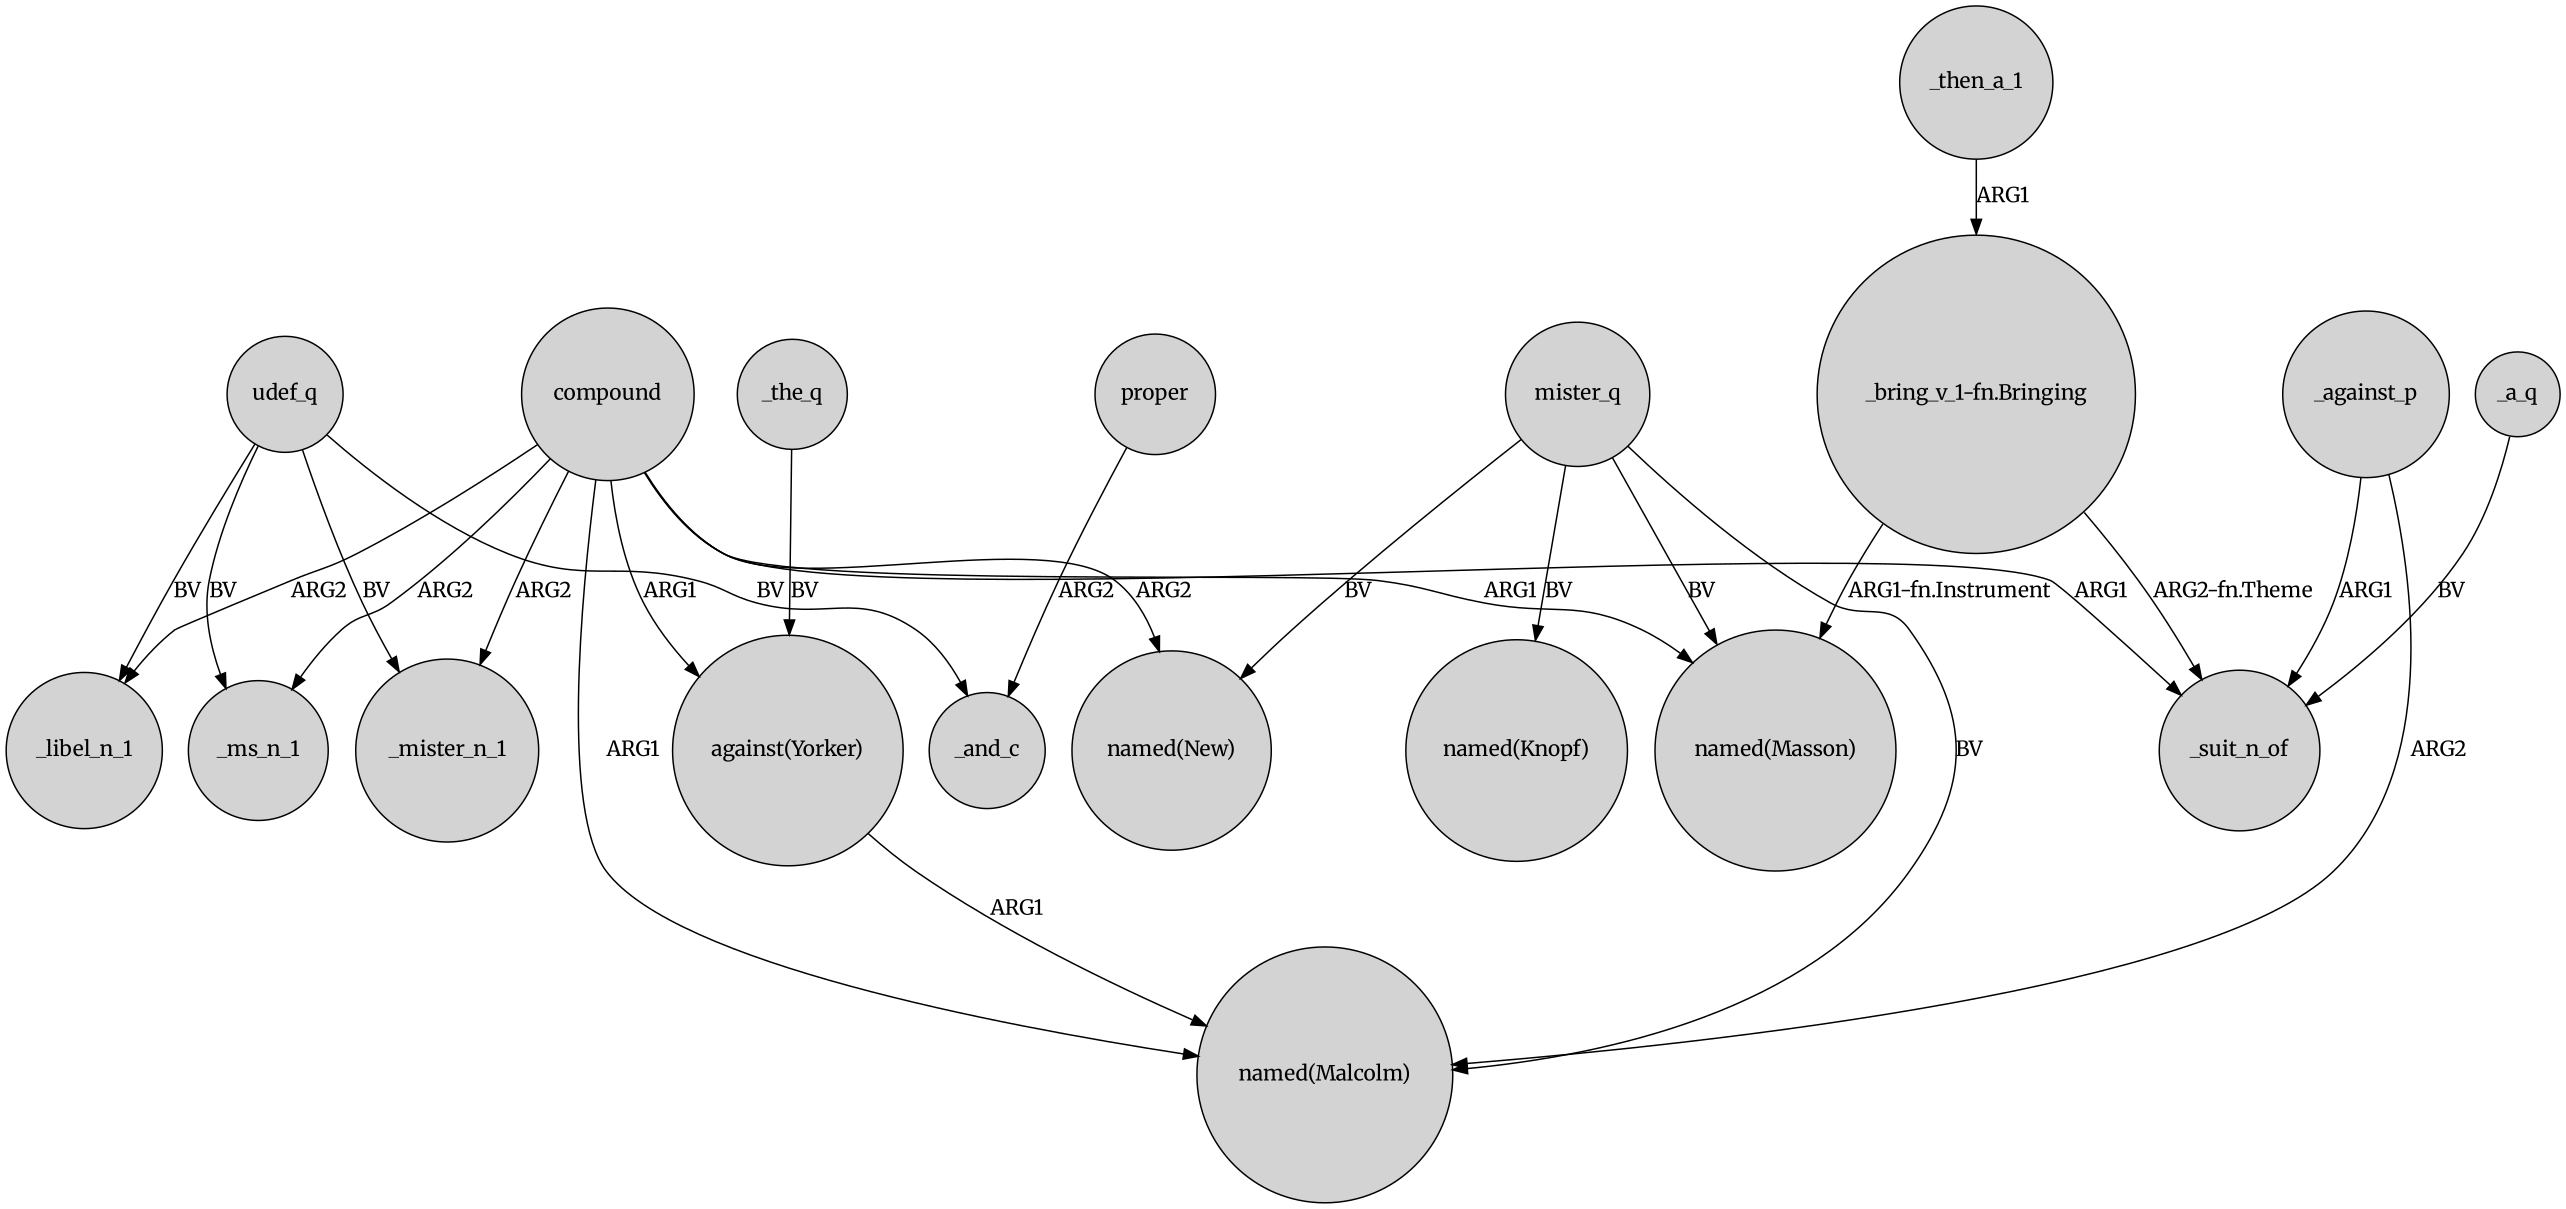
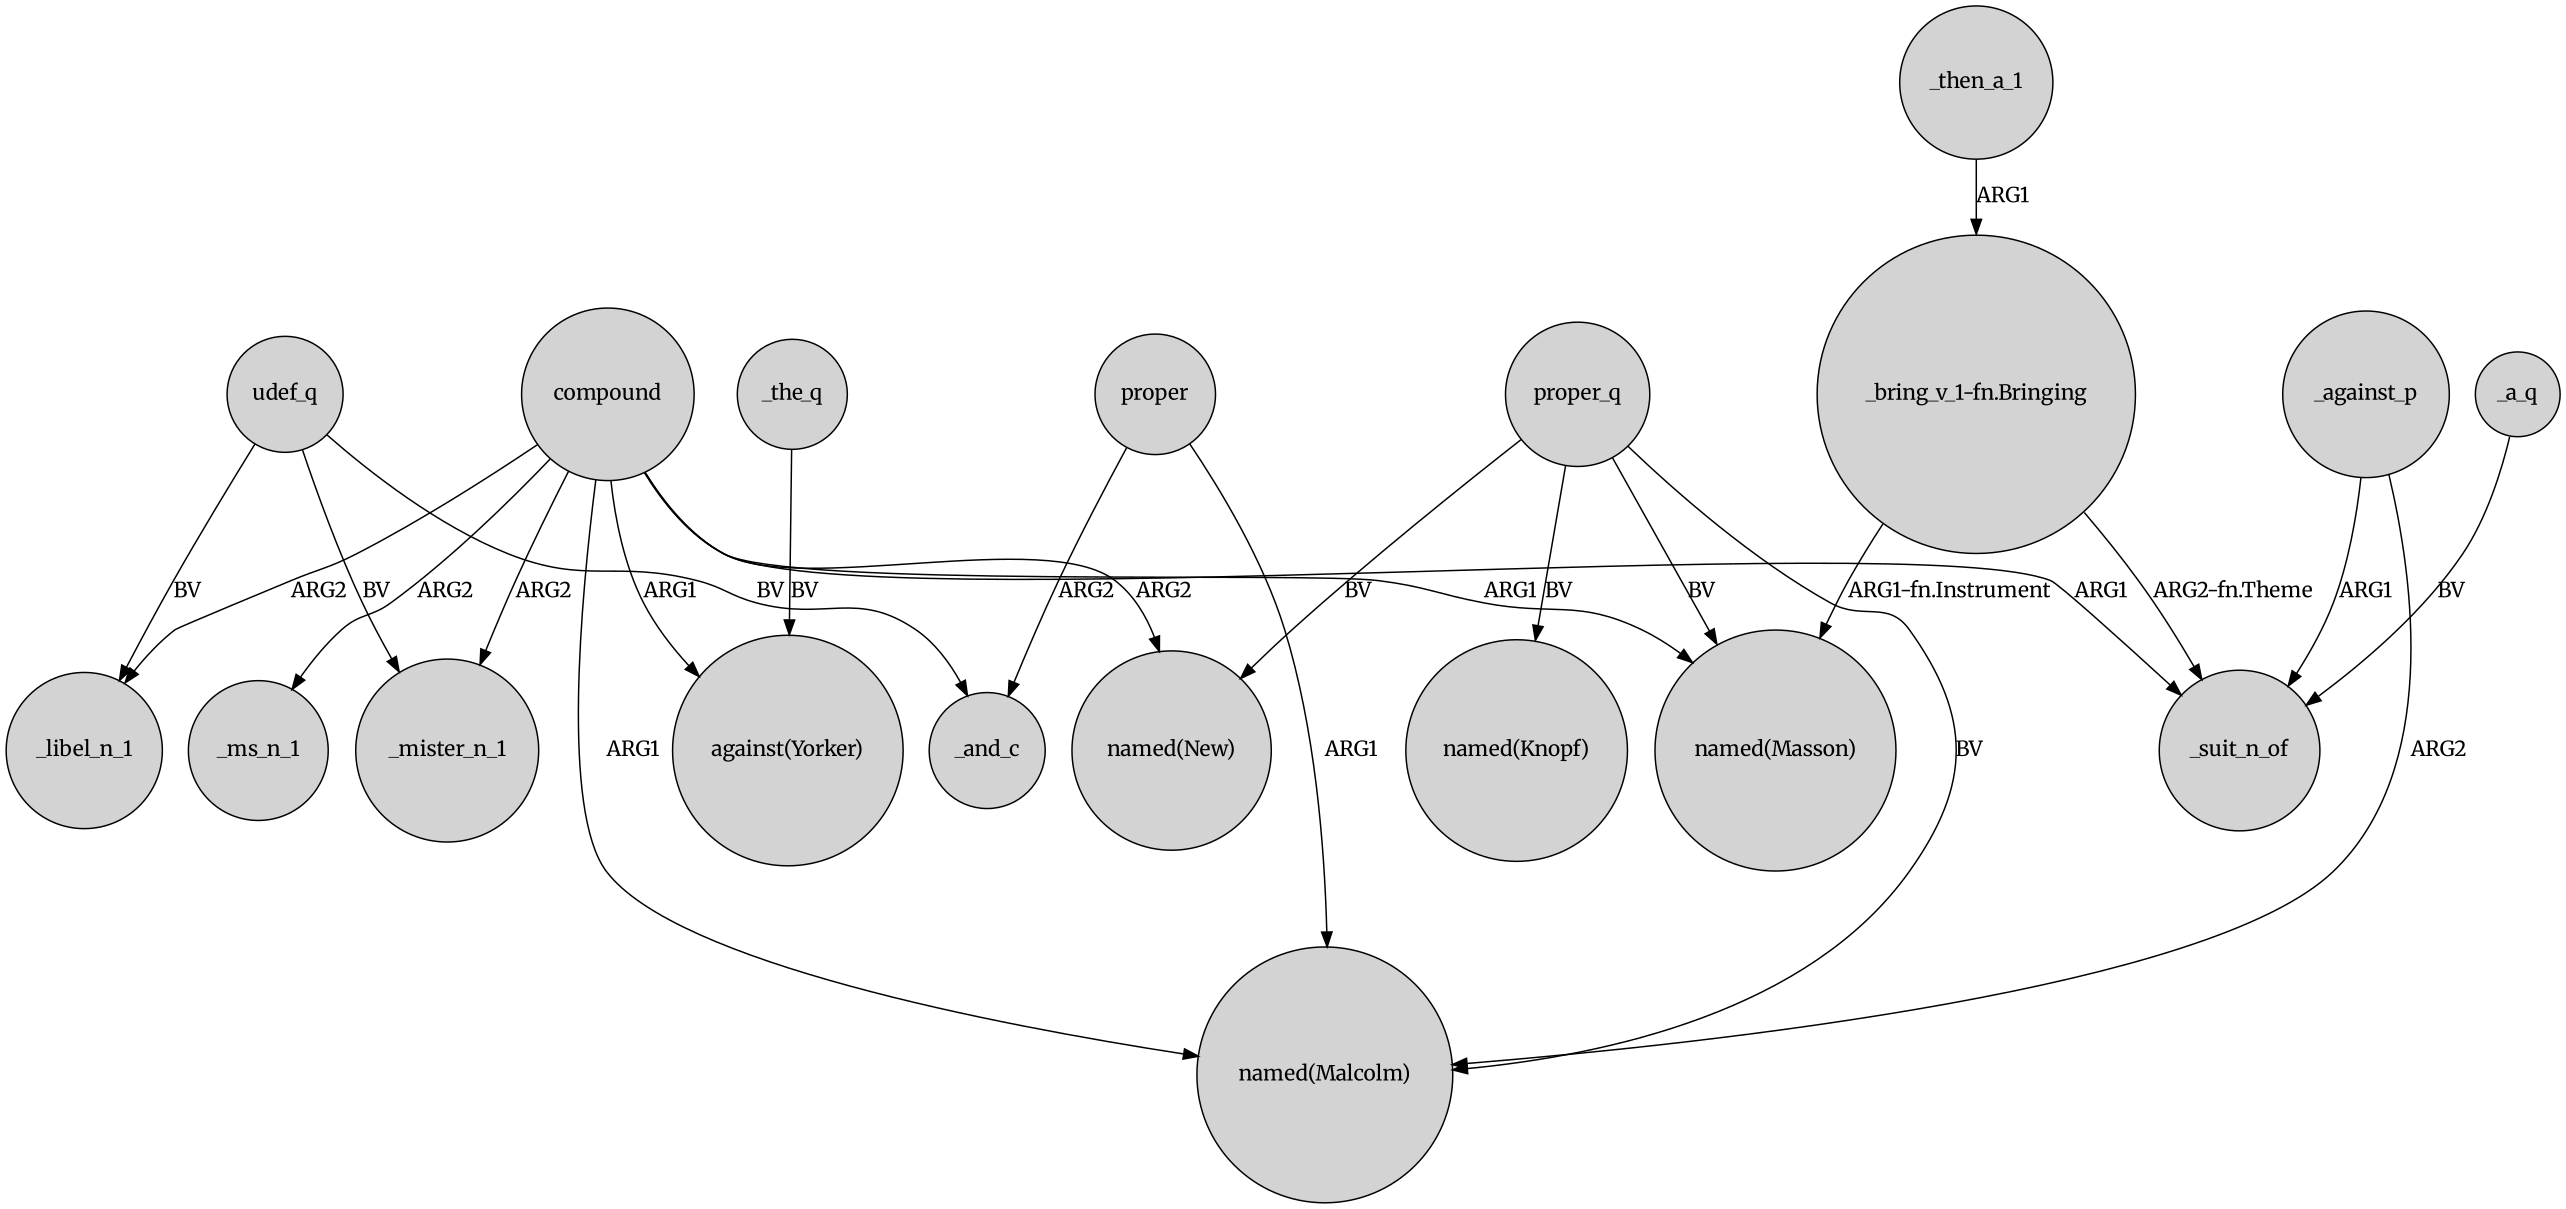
(1578, 394) -> (1578, 394)
(215, 557) -> none
(1024, 937) -> (1297, 676)
